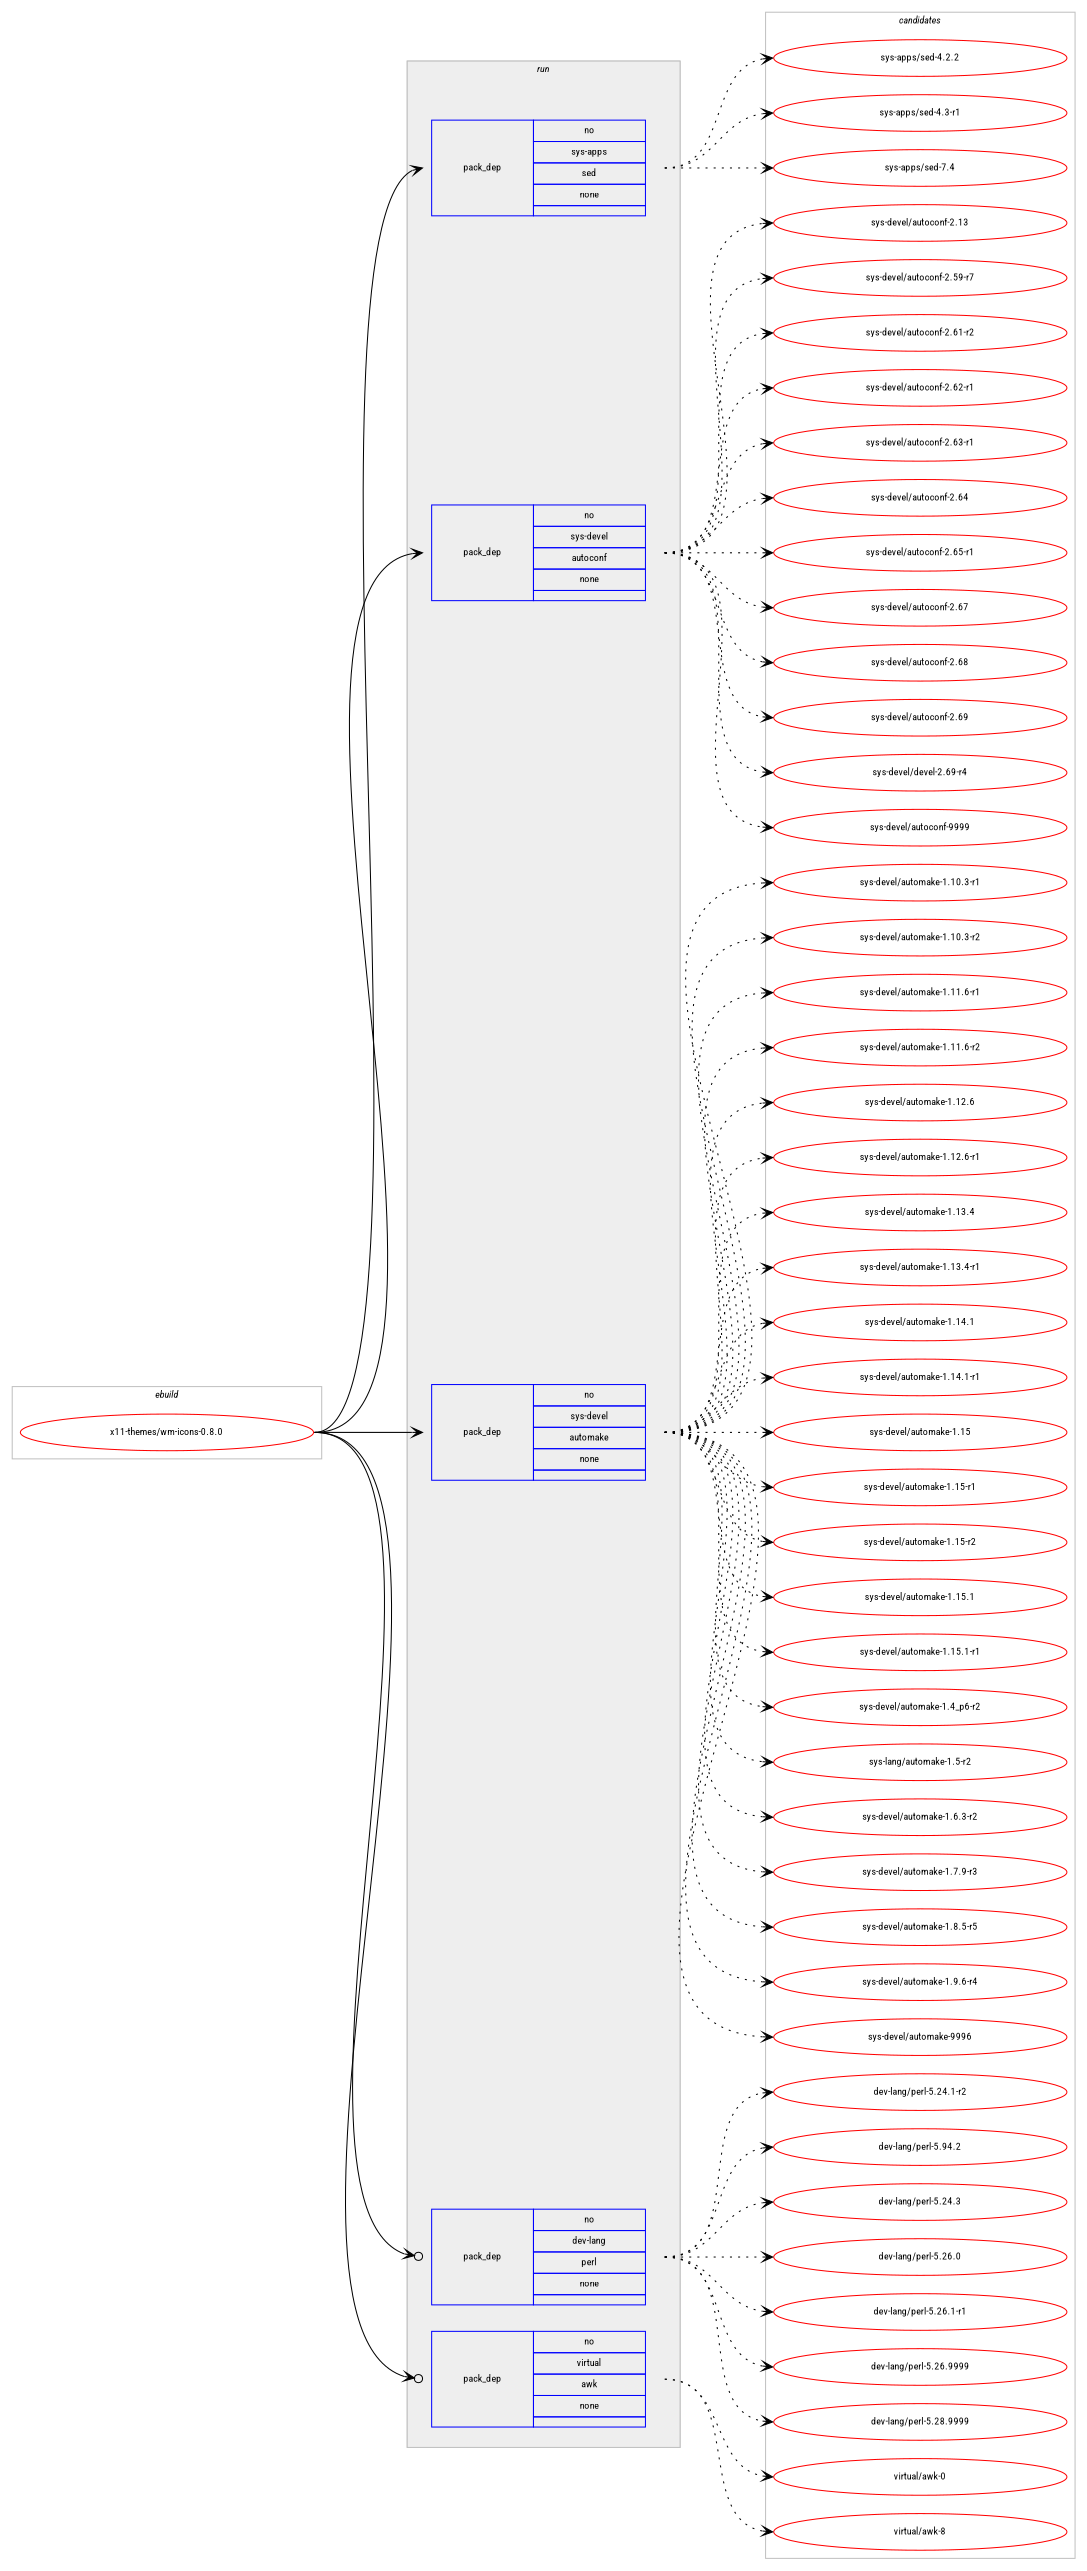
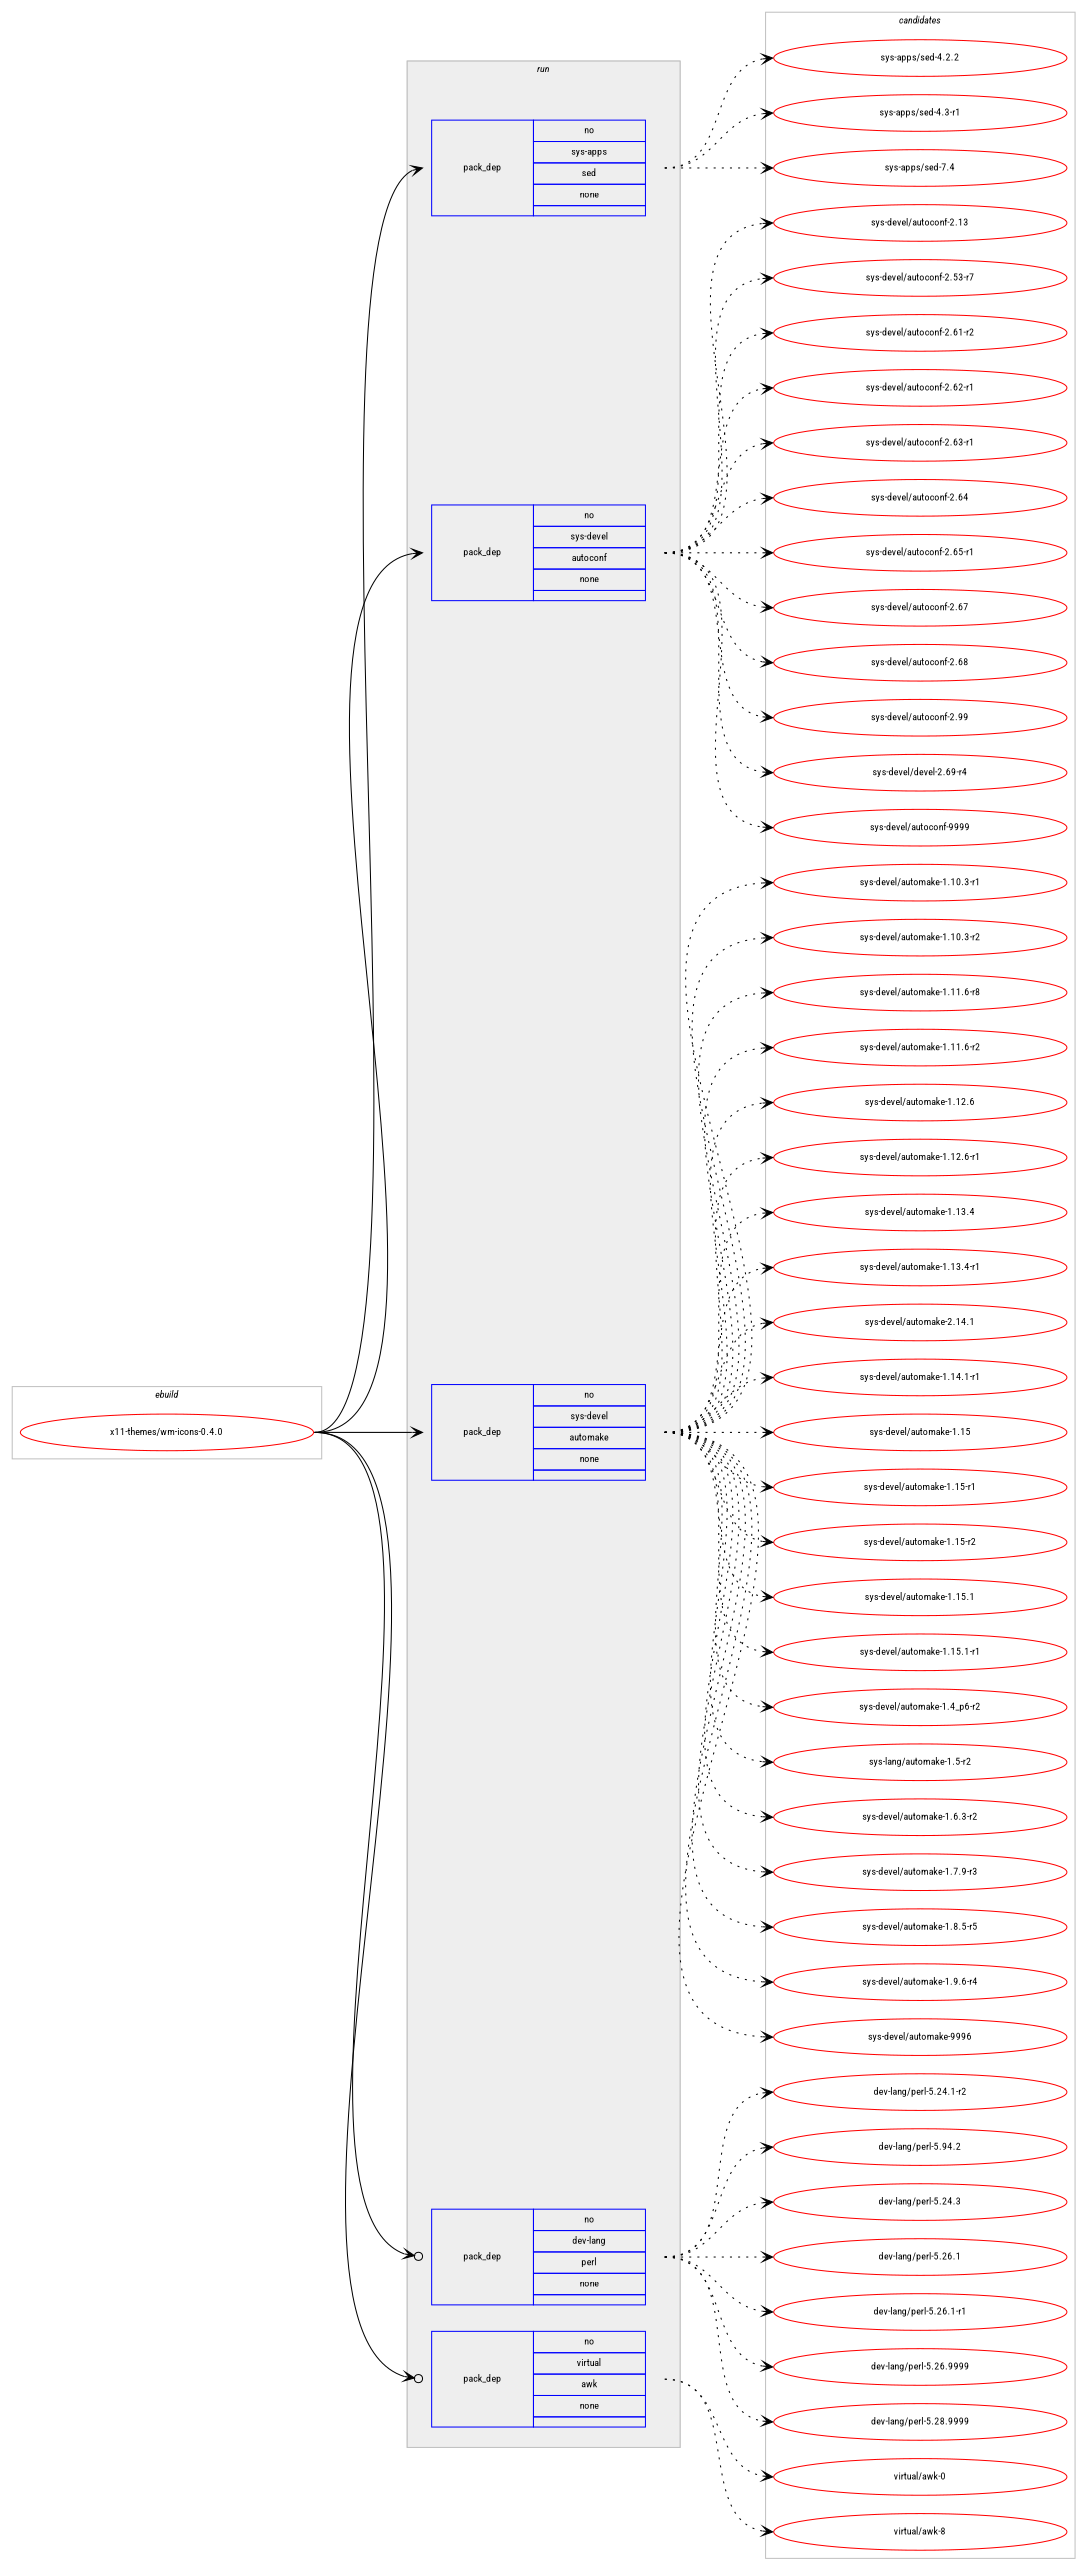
(920, 278) -> (920, 278)
(920, 718) -> (920, 718)
(920, 993) -> (920, 993)
(920, 1322) -> (920, 1322)
(167, 1432) -> (167, 1432)
(920, 2257) -> (920, 2257)
